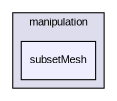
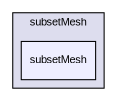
(58, 23) -> (58, 23)
